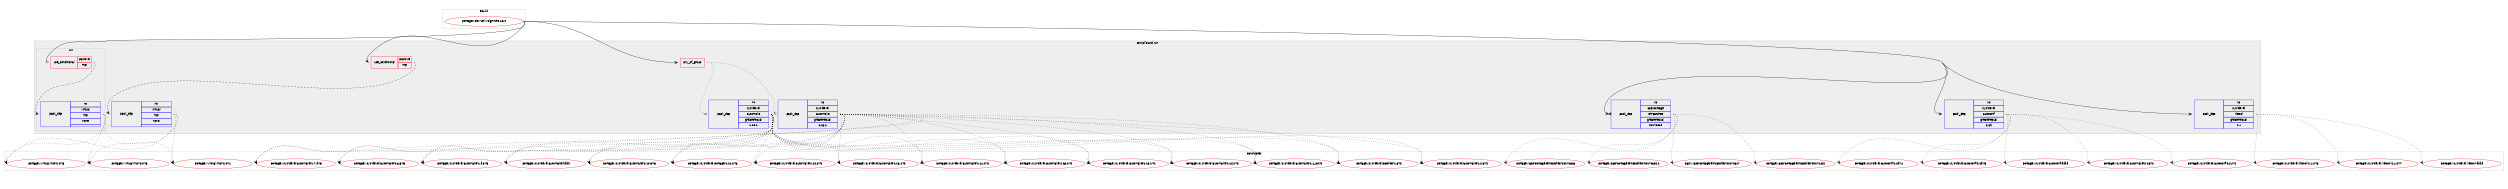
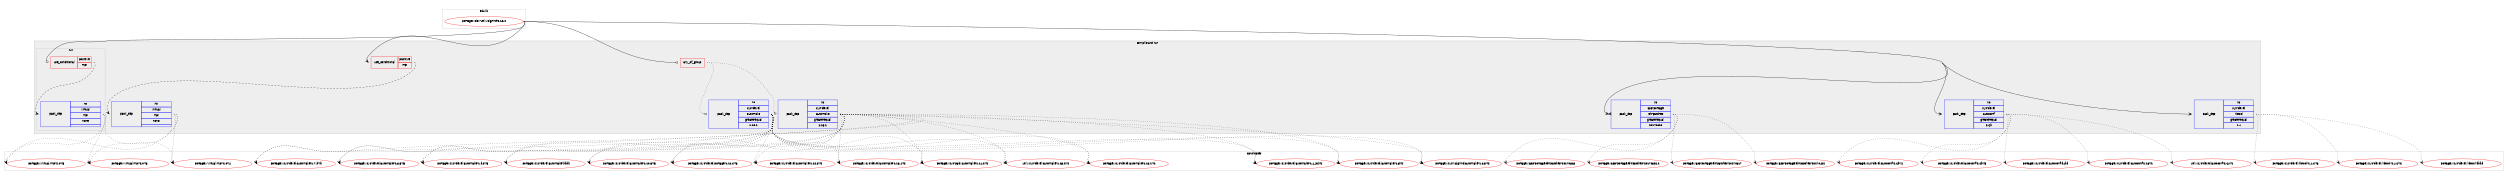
(603, 43) -> (603, 43)
(296, 164) -> (296, 164)
(963, 164) -> (963, 164)
(1046, 164) -> (1046, 164)
(1212, 164) -> none
(1379, 164) -> (1379, 164)
(1462, 164) -> (1462, 164)
(1712, 164) -> (1712, 164)
(2045, 164) -> (2045, 164)
(2129, 164) -> (2129, 164)
(2212, 164) -> (2212, 164)
(2379, 164) -> (2379, 164)
